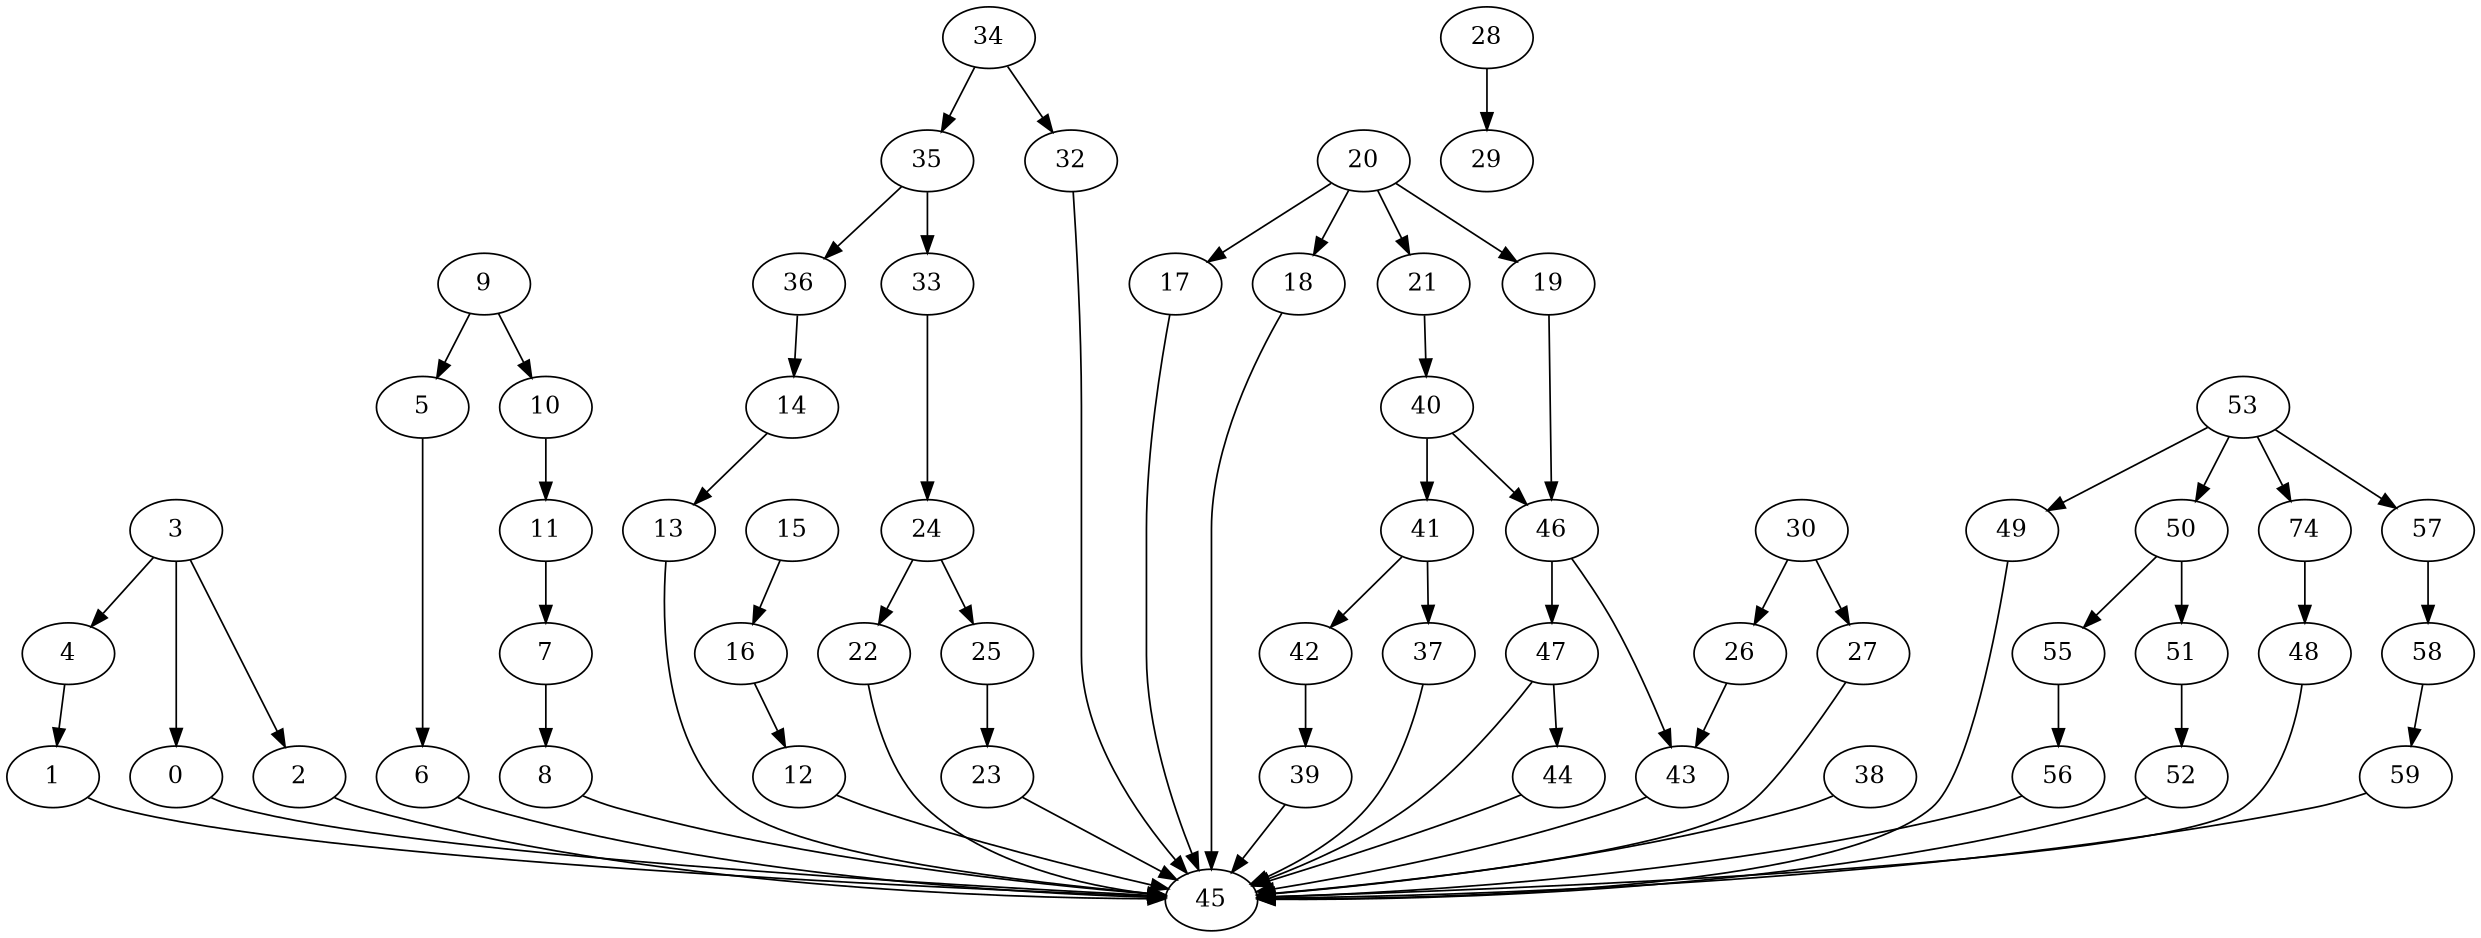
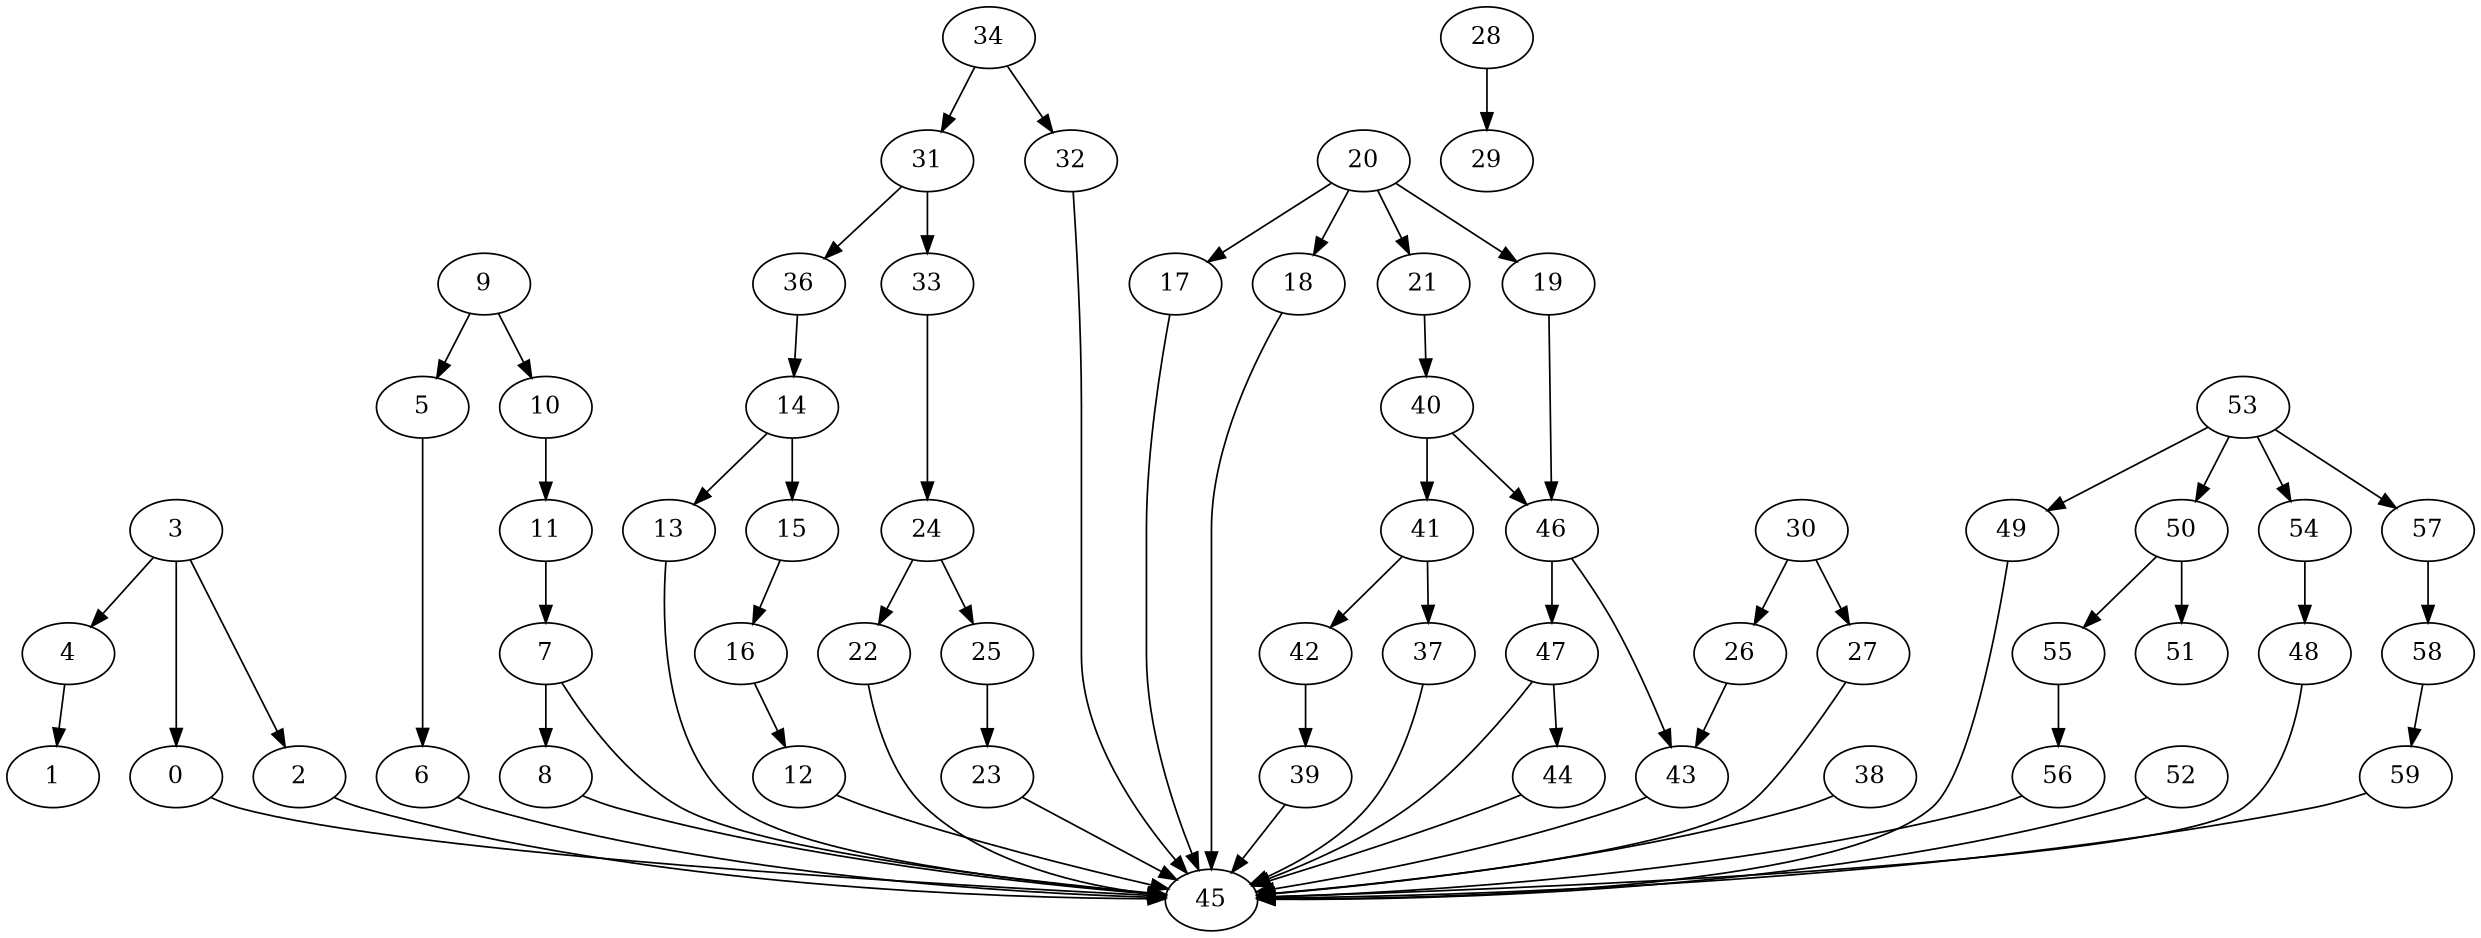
(927, 161) -> (927, 161)
none -> (792, 460)
(2305, 530) -> (2305, 530)
(2182, 707) -> none
(509, 859) -> (701, 816)
